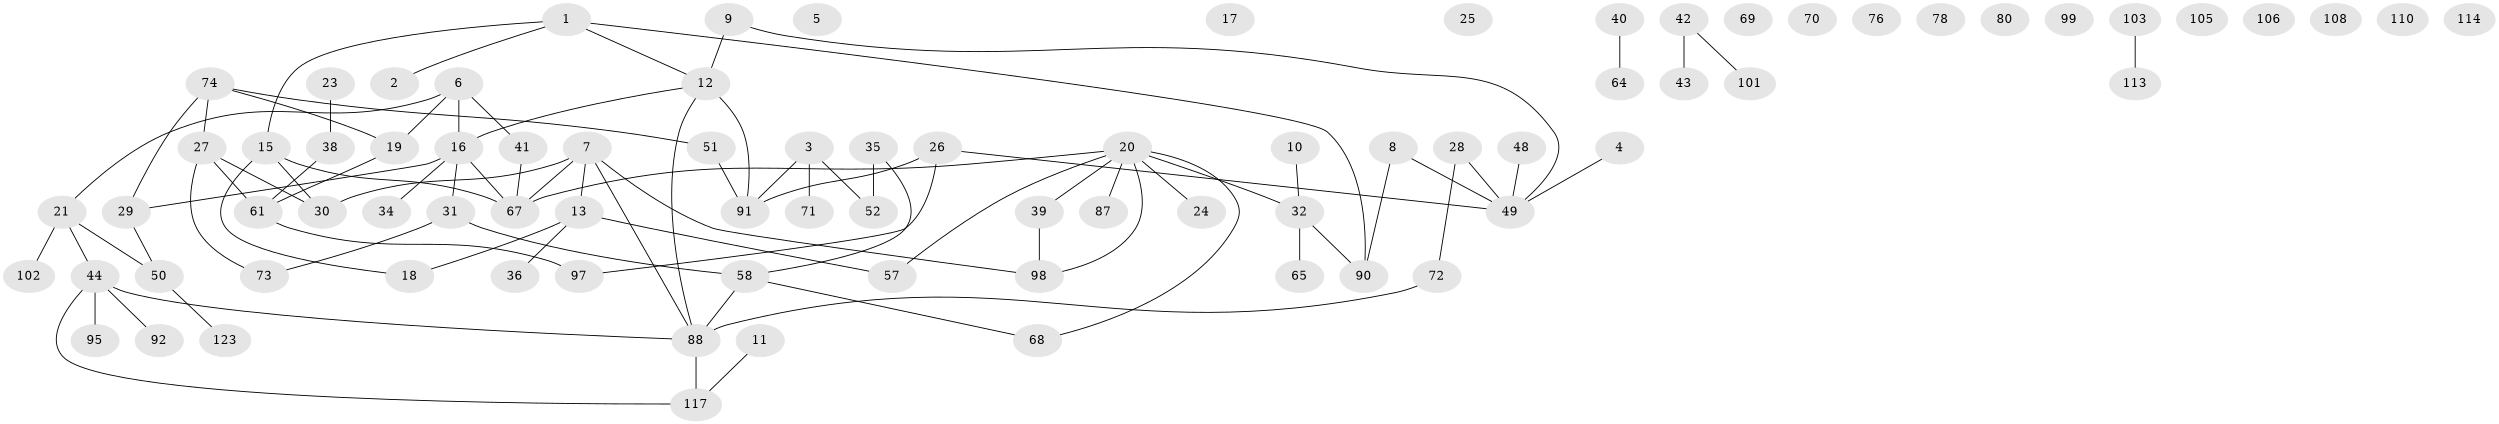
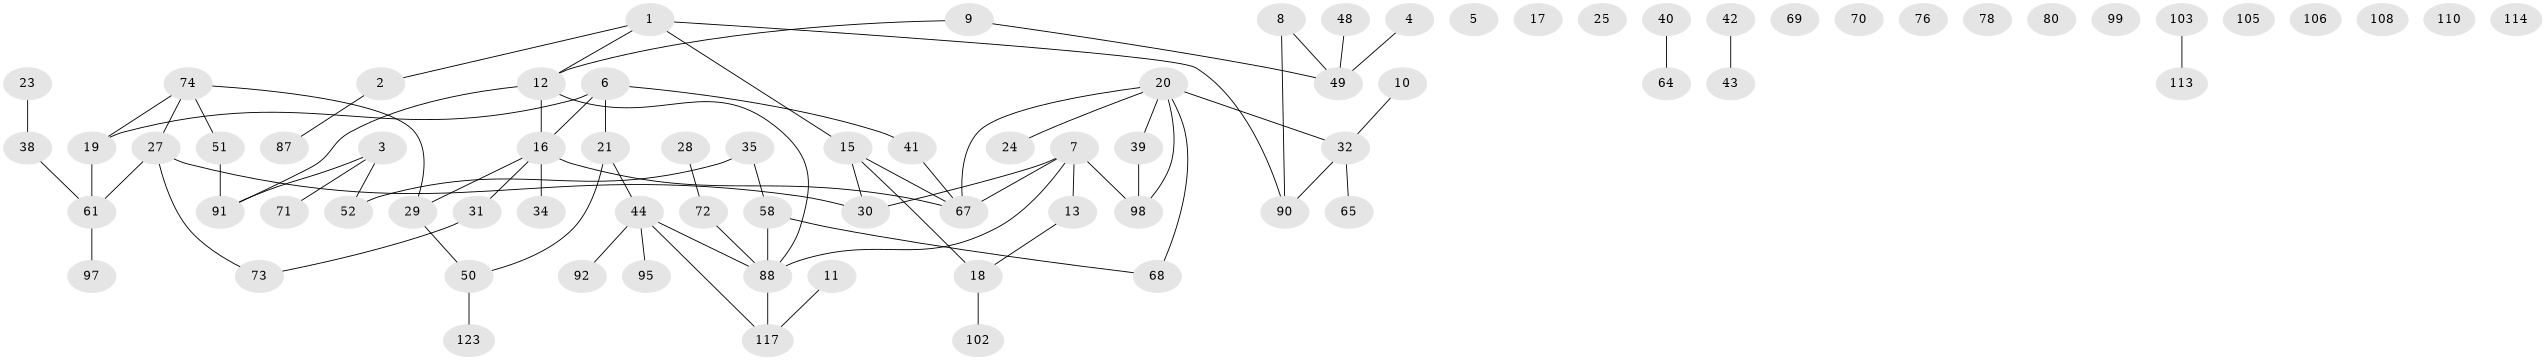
(1750, 84) -> none
(938, 148) -> none
(1116, 180) -> (326, 120)
(1484, 180) -> none
(46, 244) -> (978, 309)
(594, 255) -> none
(515, 276) -> none
(892, 276) -> none
